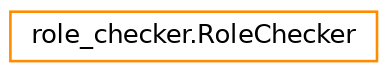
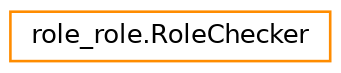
(194, 36) -> (170, 36)
